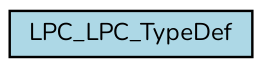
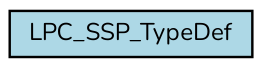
(131, 34) -> (131, 34)
